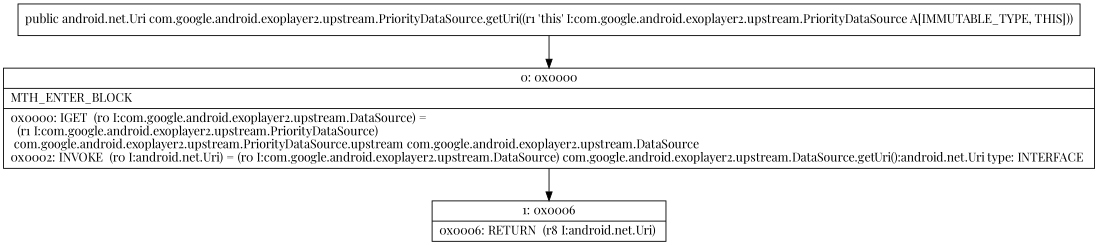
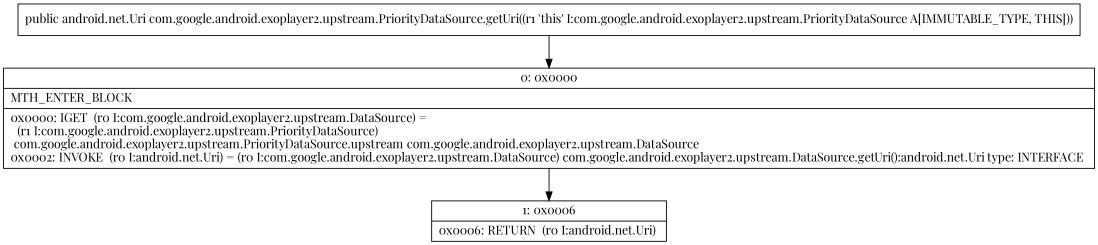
(549, 231) -> (549, 231)
